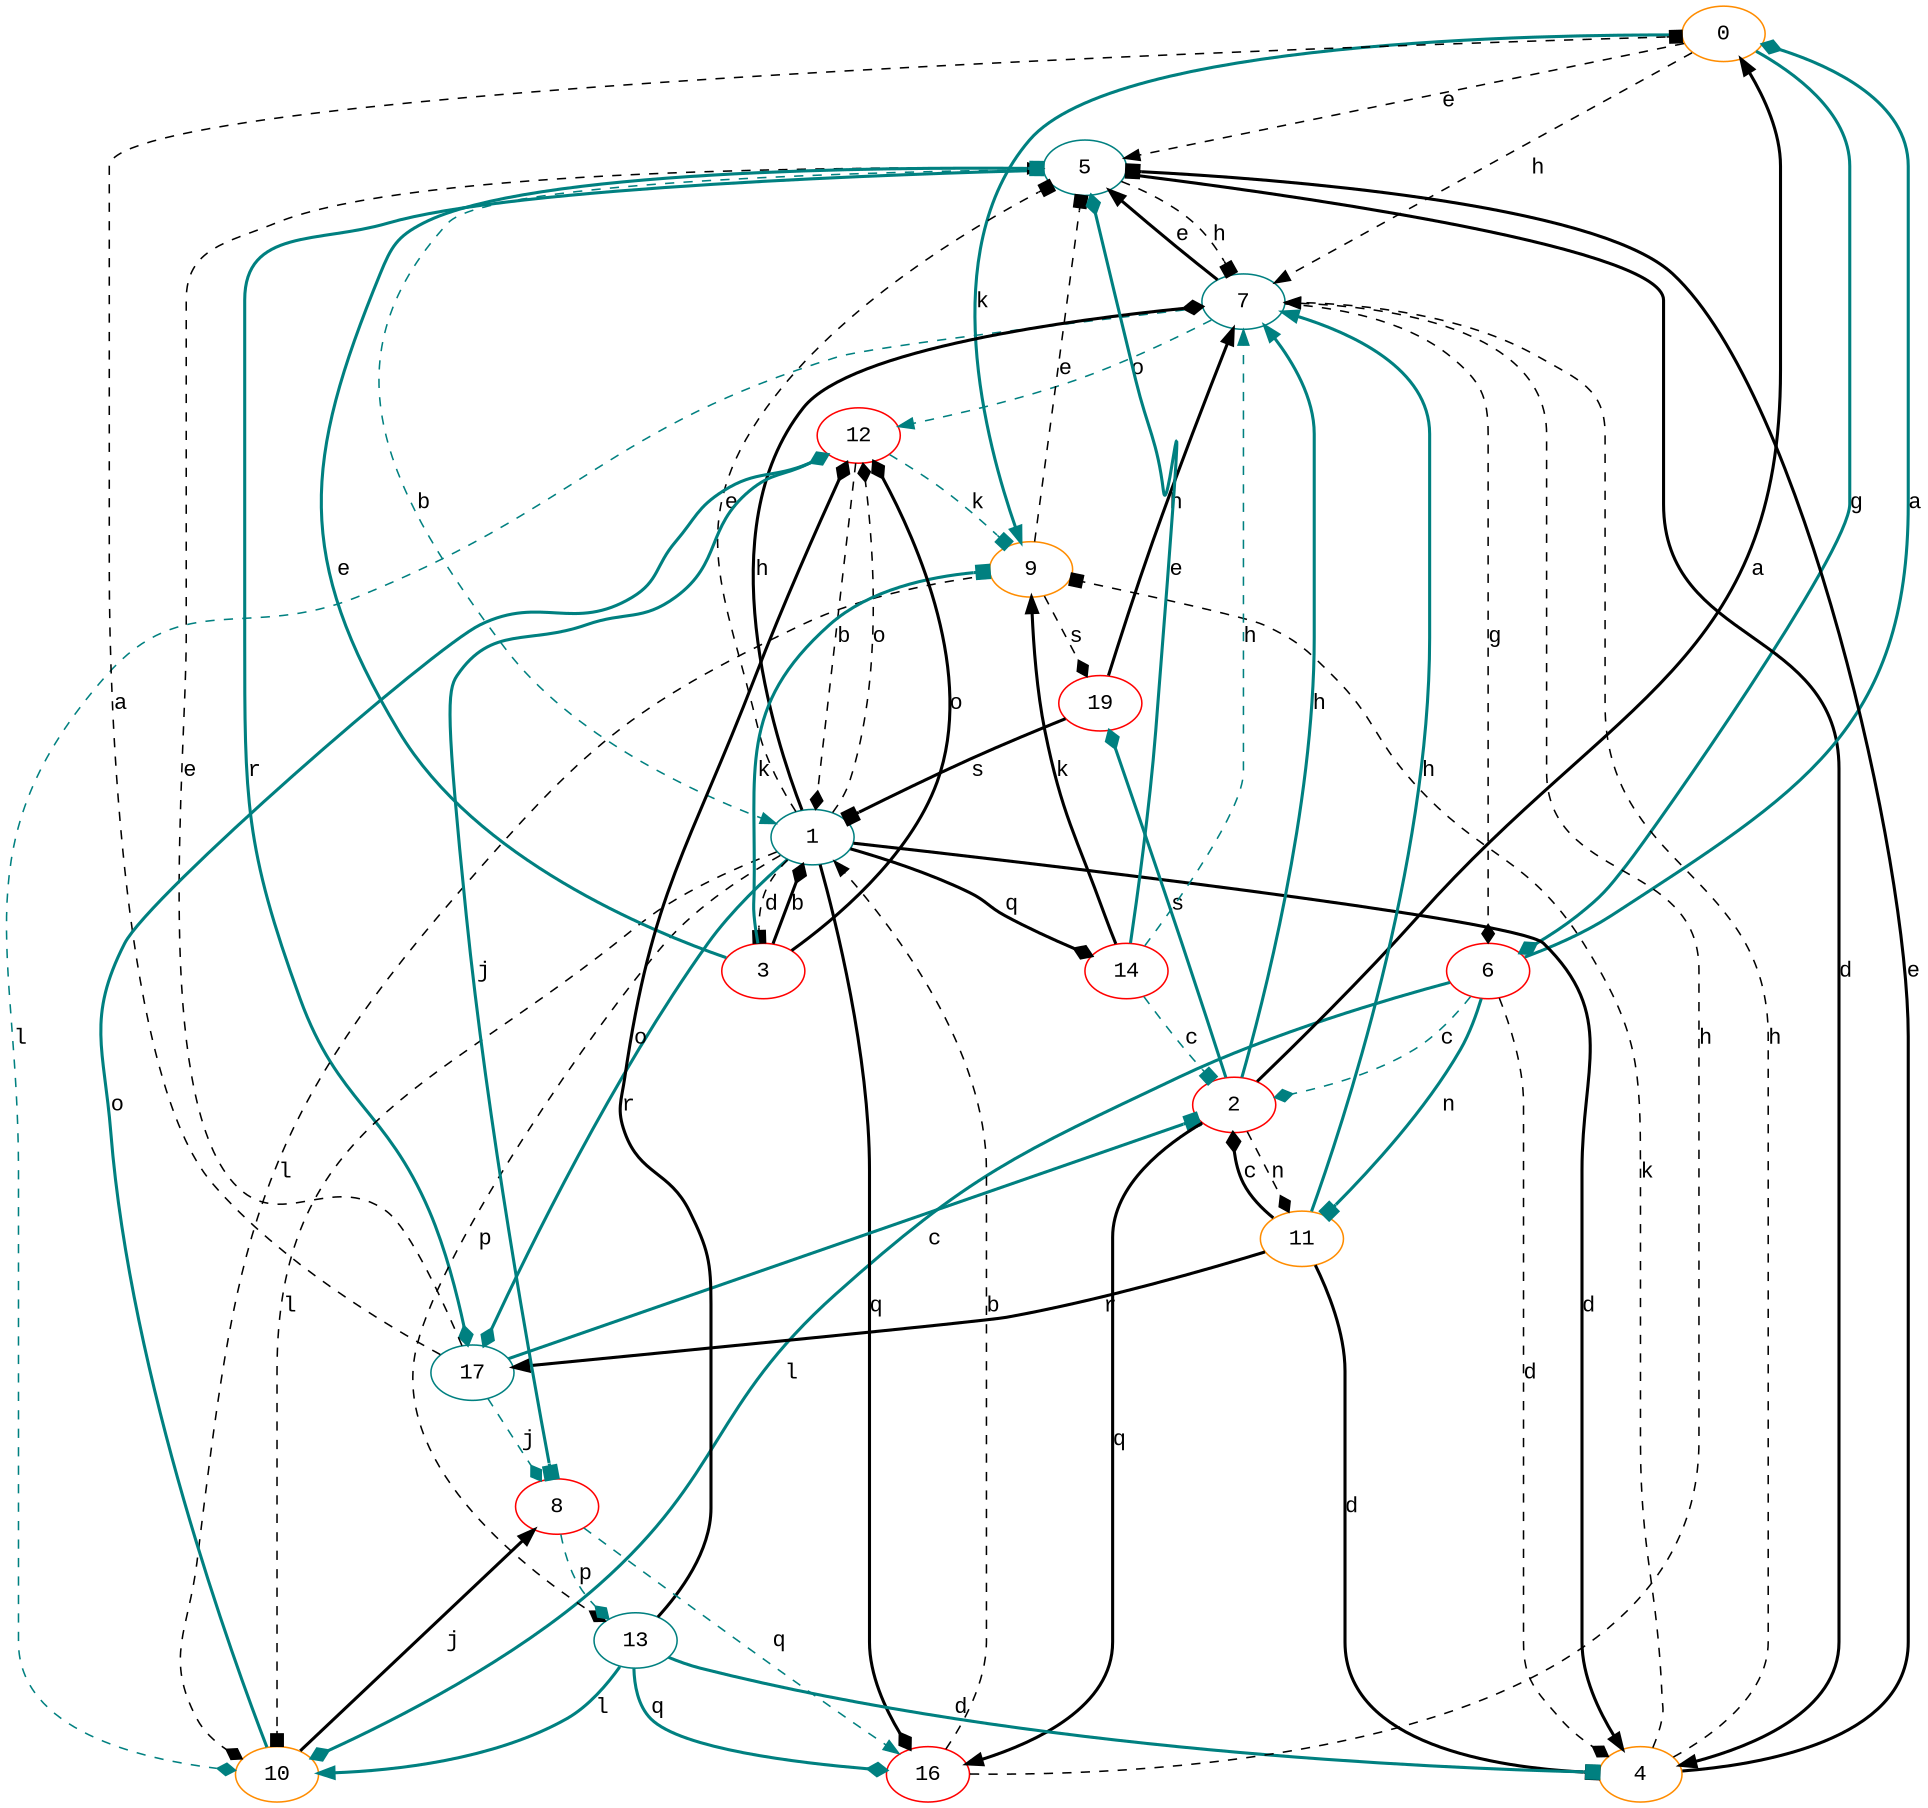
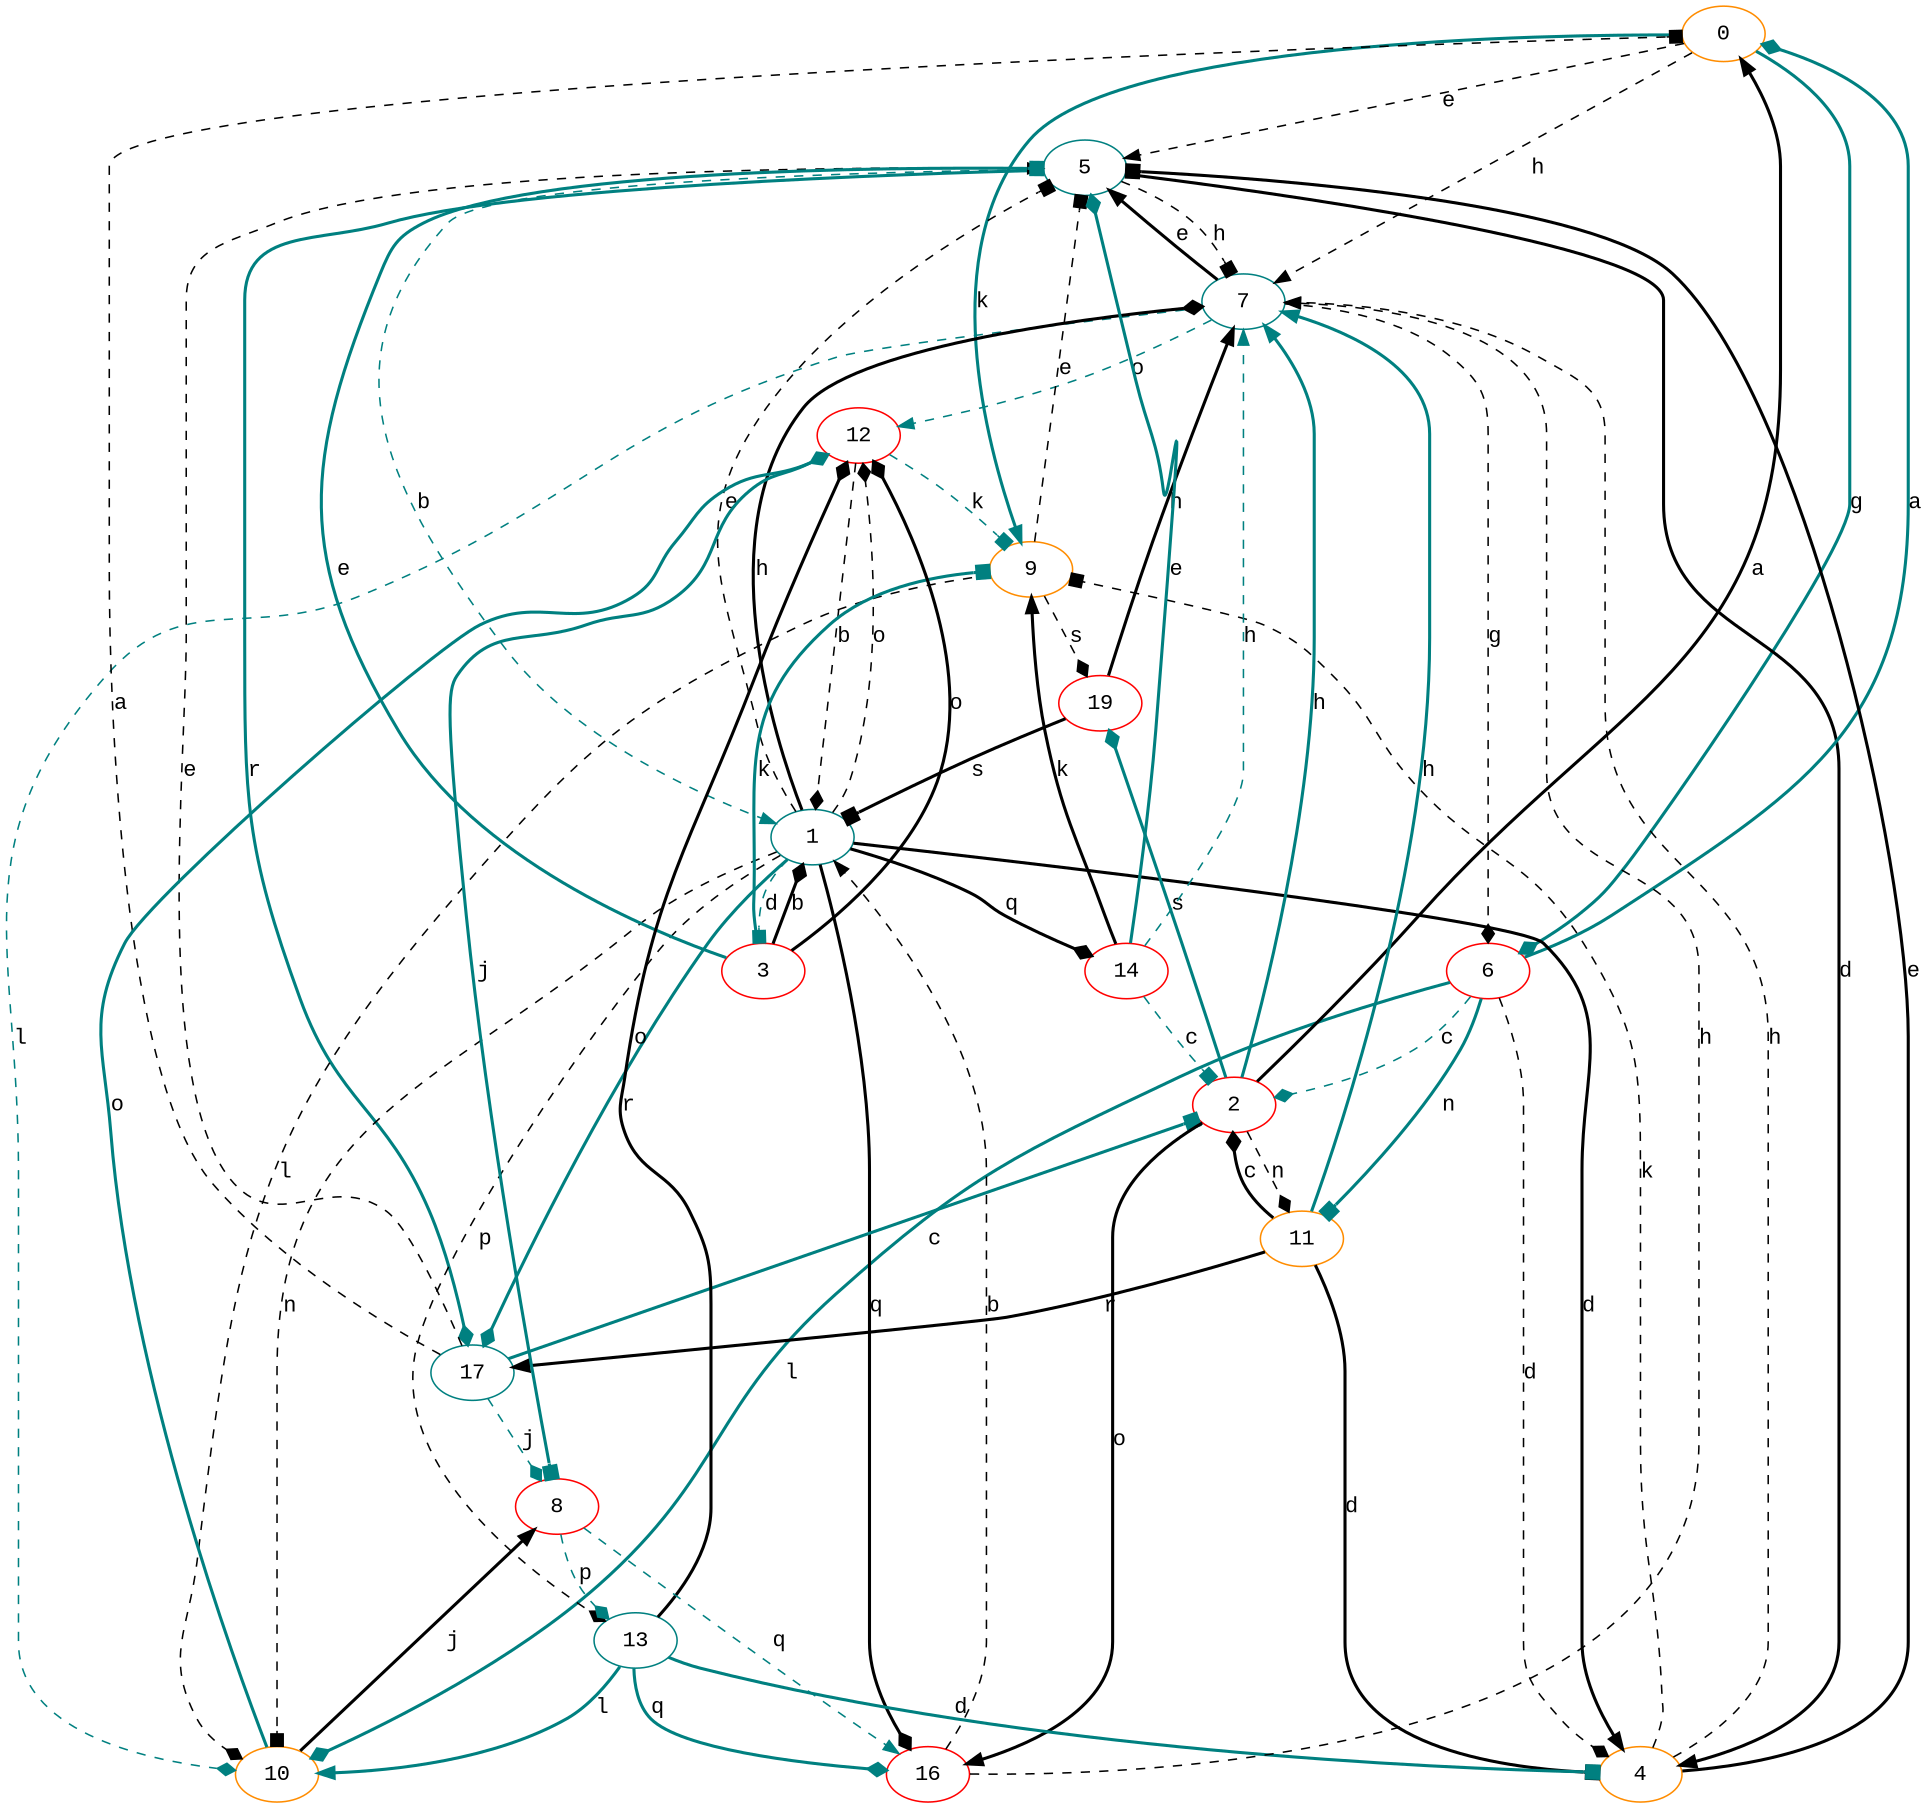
(764, 894) -> (764, 894)
(290, 1306) -> (290, 1306)
(1120, 1440) -> (1120, 1440)
